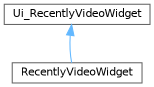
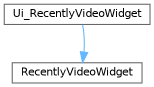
(70, 49) -> (84, 38)
